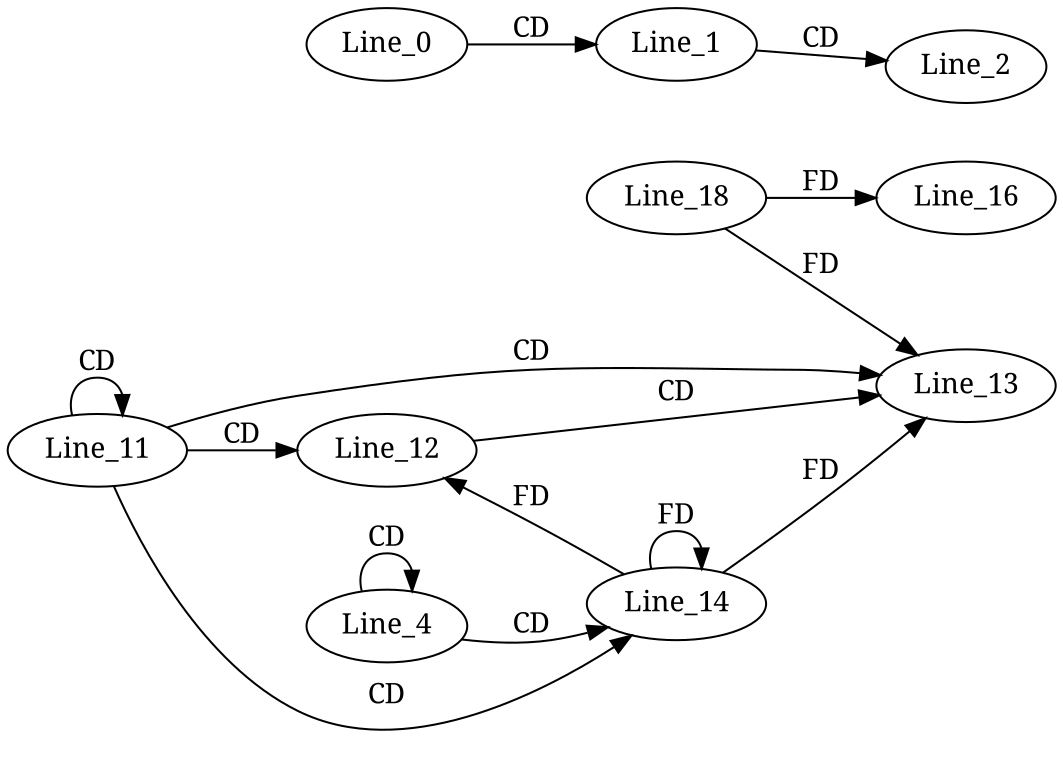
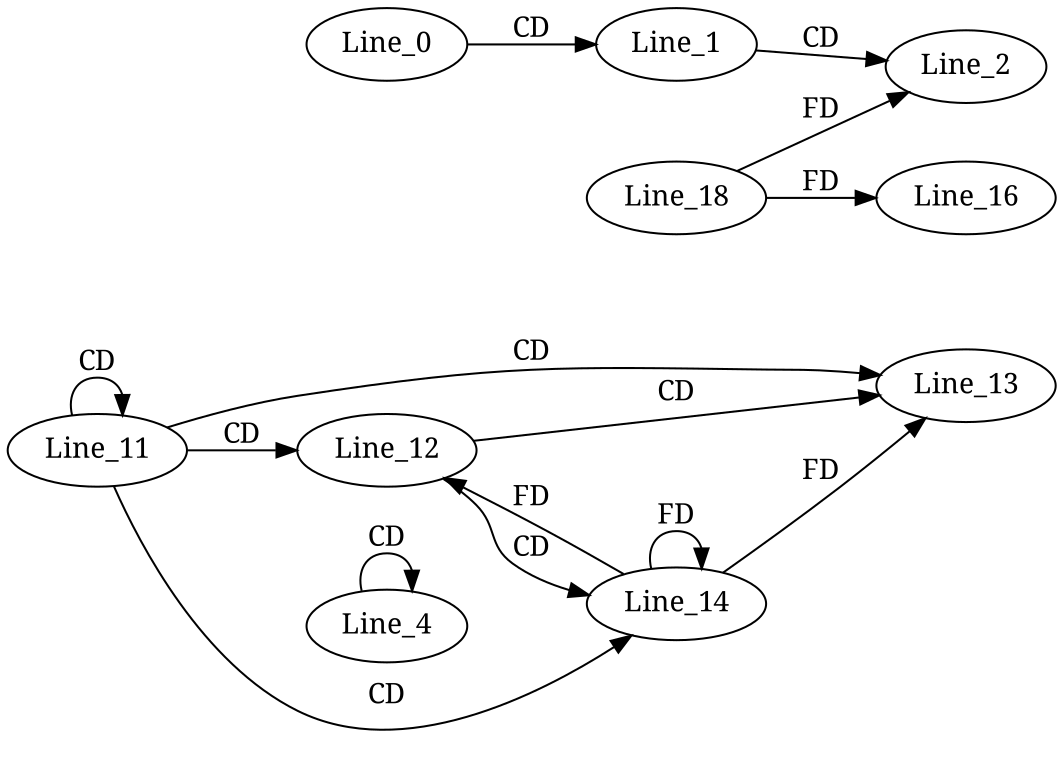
(813, 286) -> (813, 136)
(525, 642) -> (497, 545)
